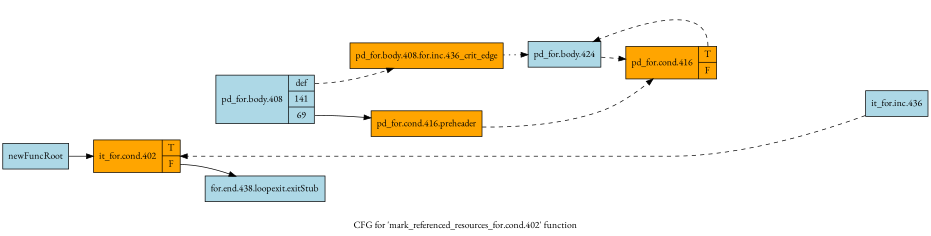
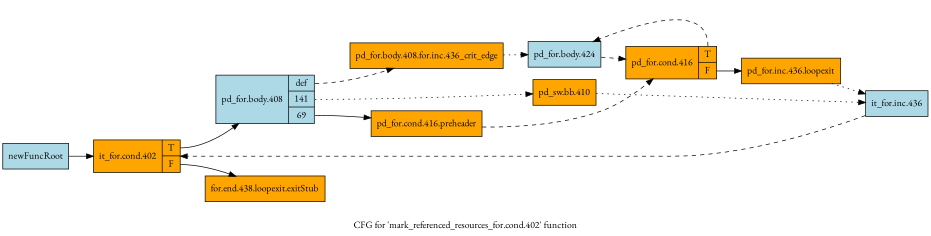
none -> (791, 71)
none -> (564, 92)
none -> (208, 142)
(265, 189) -> (265, 189)
